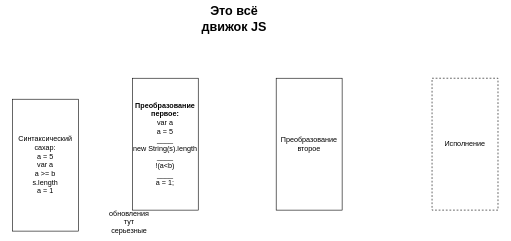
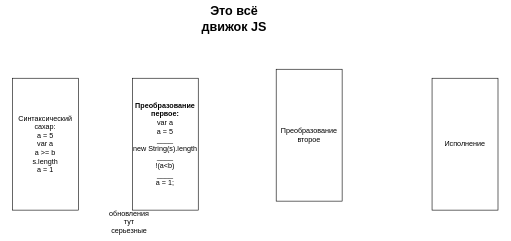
(309, 144) -> (309, 135)
(465, 144) -> (465, 144)
(45, 165) -> (45, 144)
